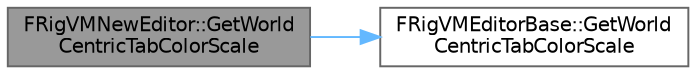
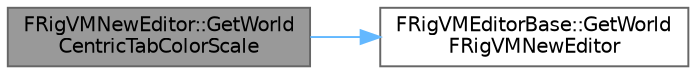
(534, 37) -> (534, 37)
